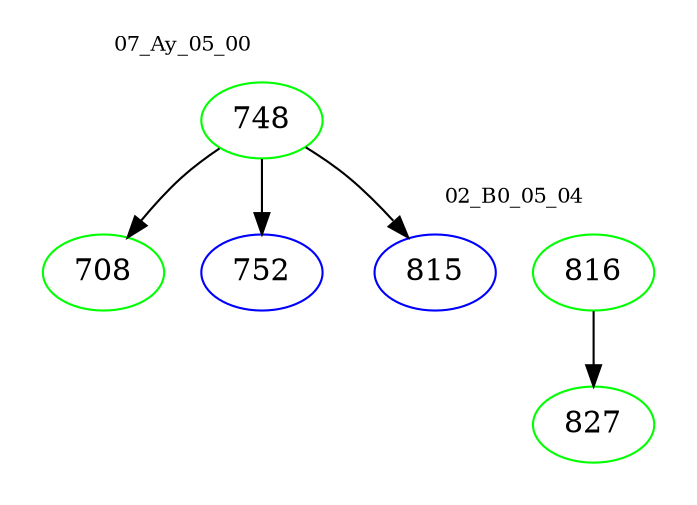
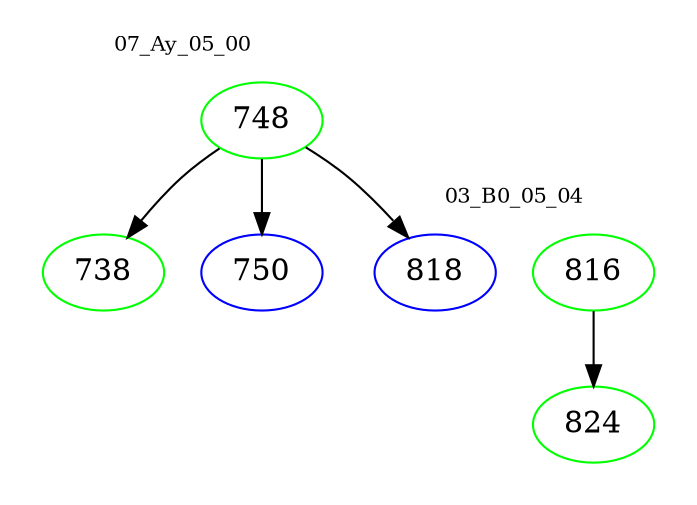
(514, 198) -> (514, 198)
(104, 273) -> (104, 273)
(262, 273) -> (262, 273)
(435, 273) -> (435, 273)
(594, 425) -> (594, 425)
